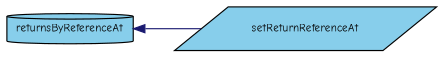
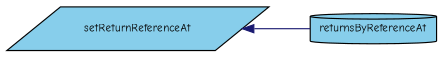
(173, 29) -> (282, 29)
